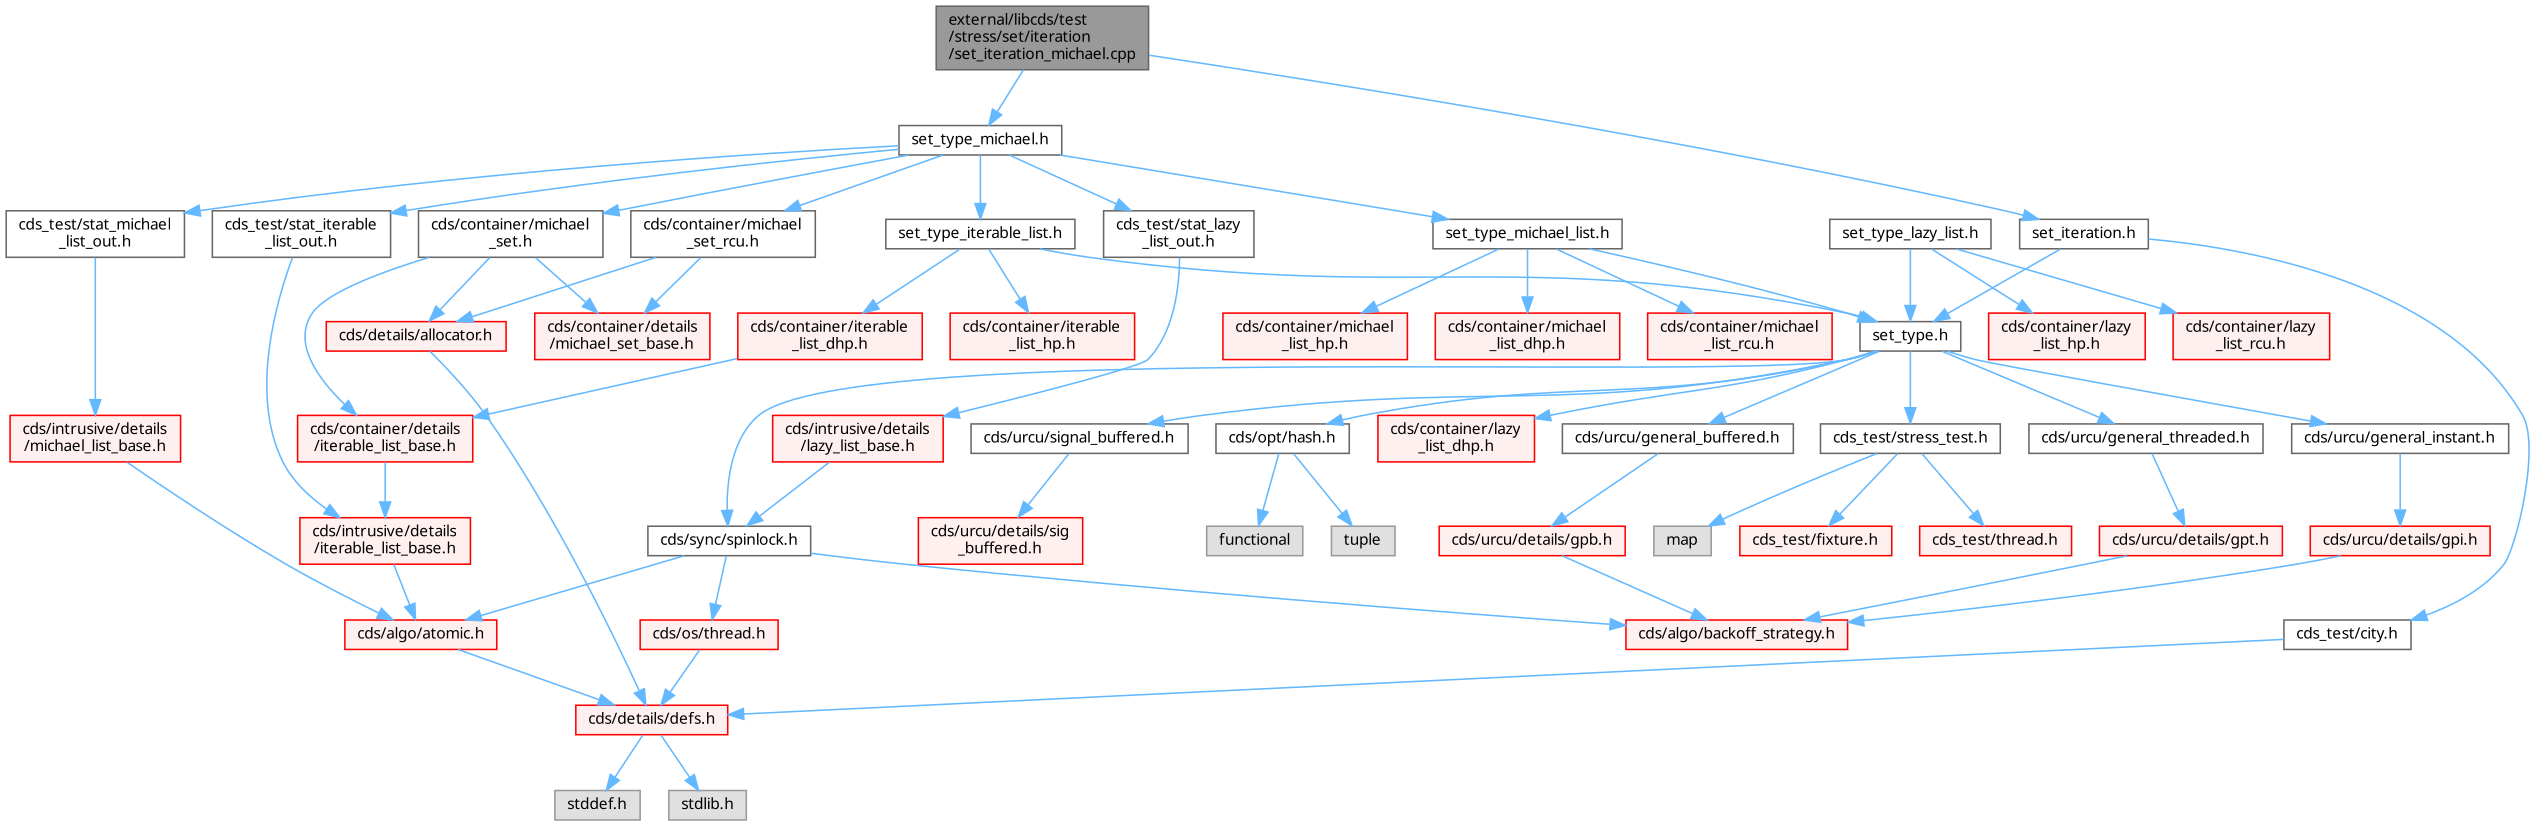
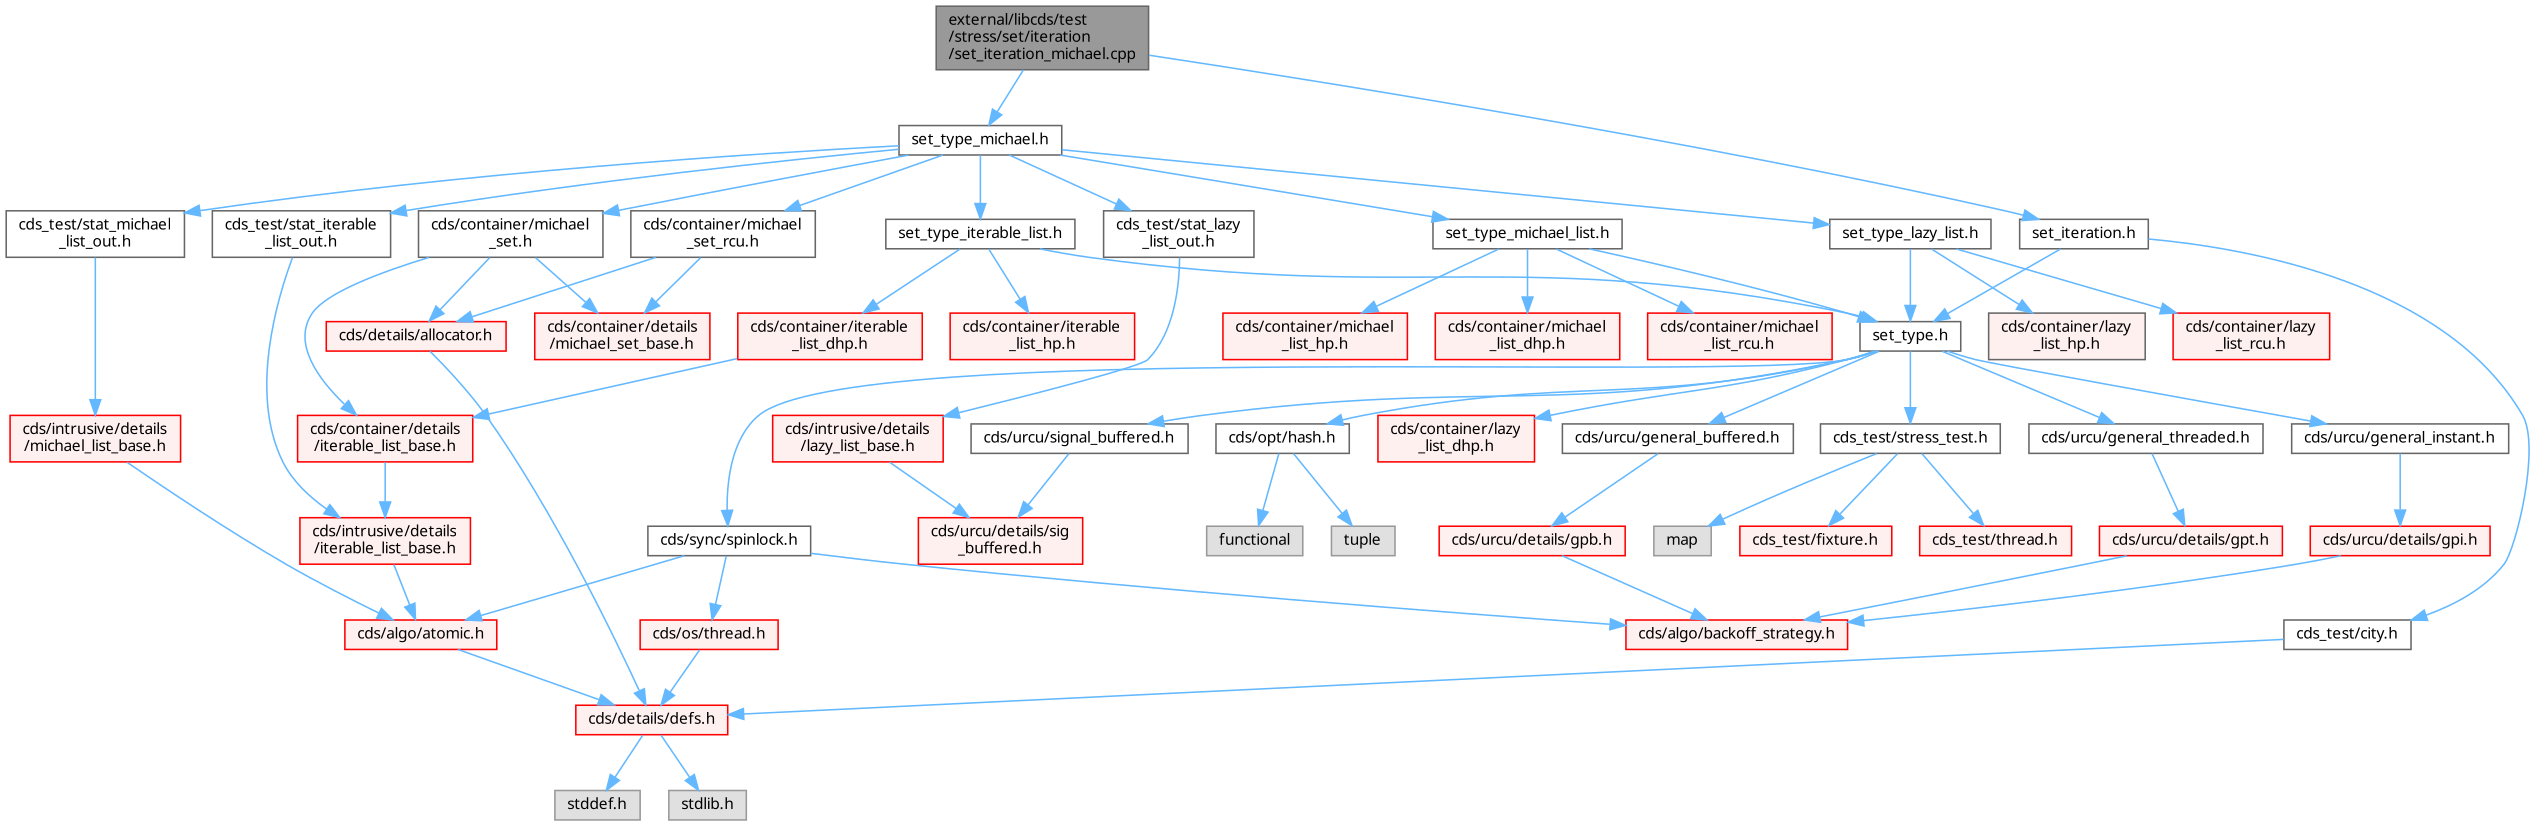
none -> (1438, 186)
(2067, 336) -> (2067, 336)
(795, 489) -> (923, 485)
